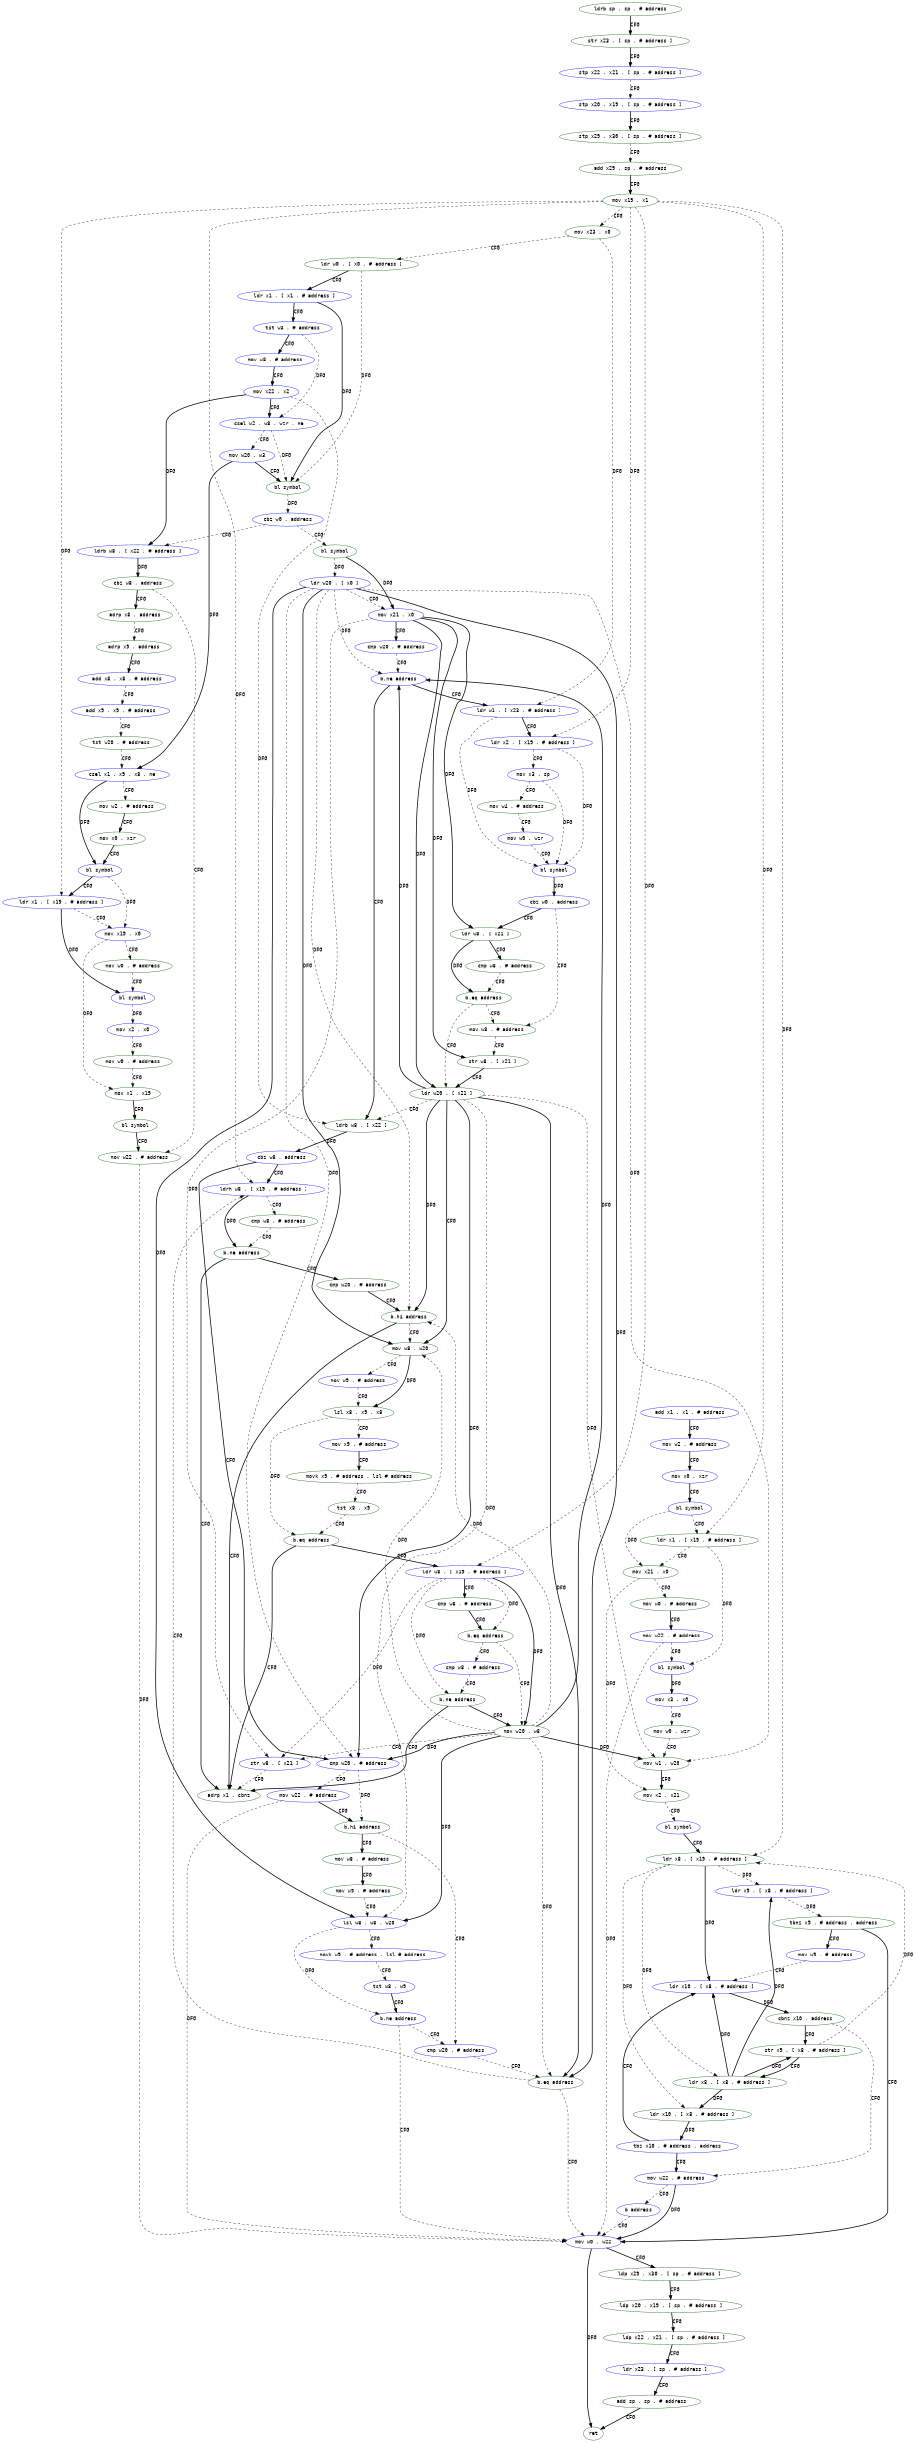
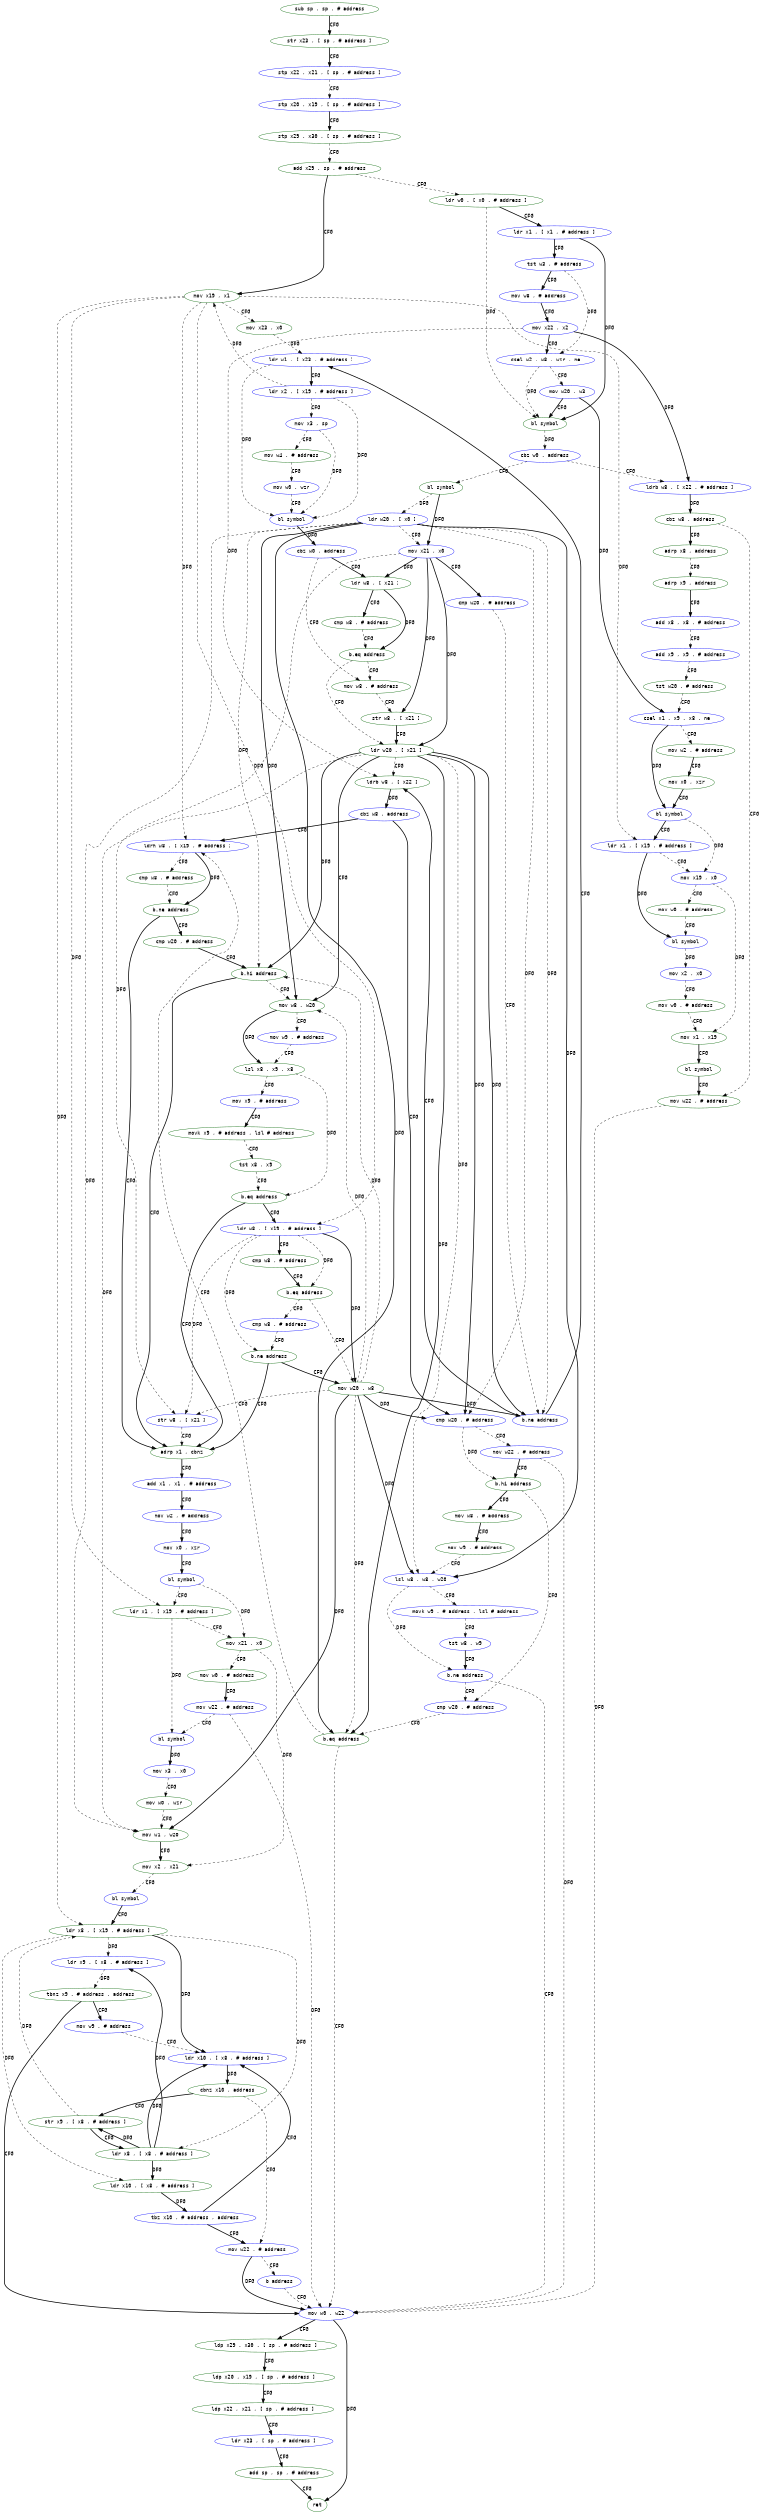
(630, 9) -> (330, 9)
(485, 247) -> (406, 184)
(630, 490) -> (238, 354)
none -> (182, 1466)
